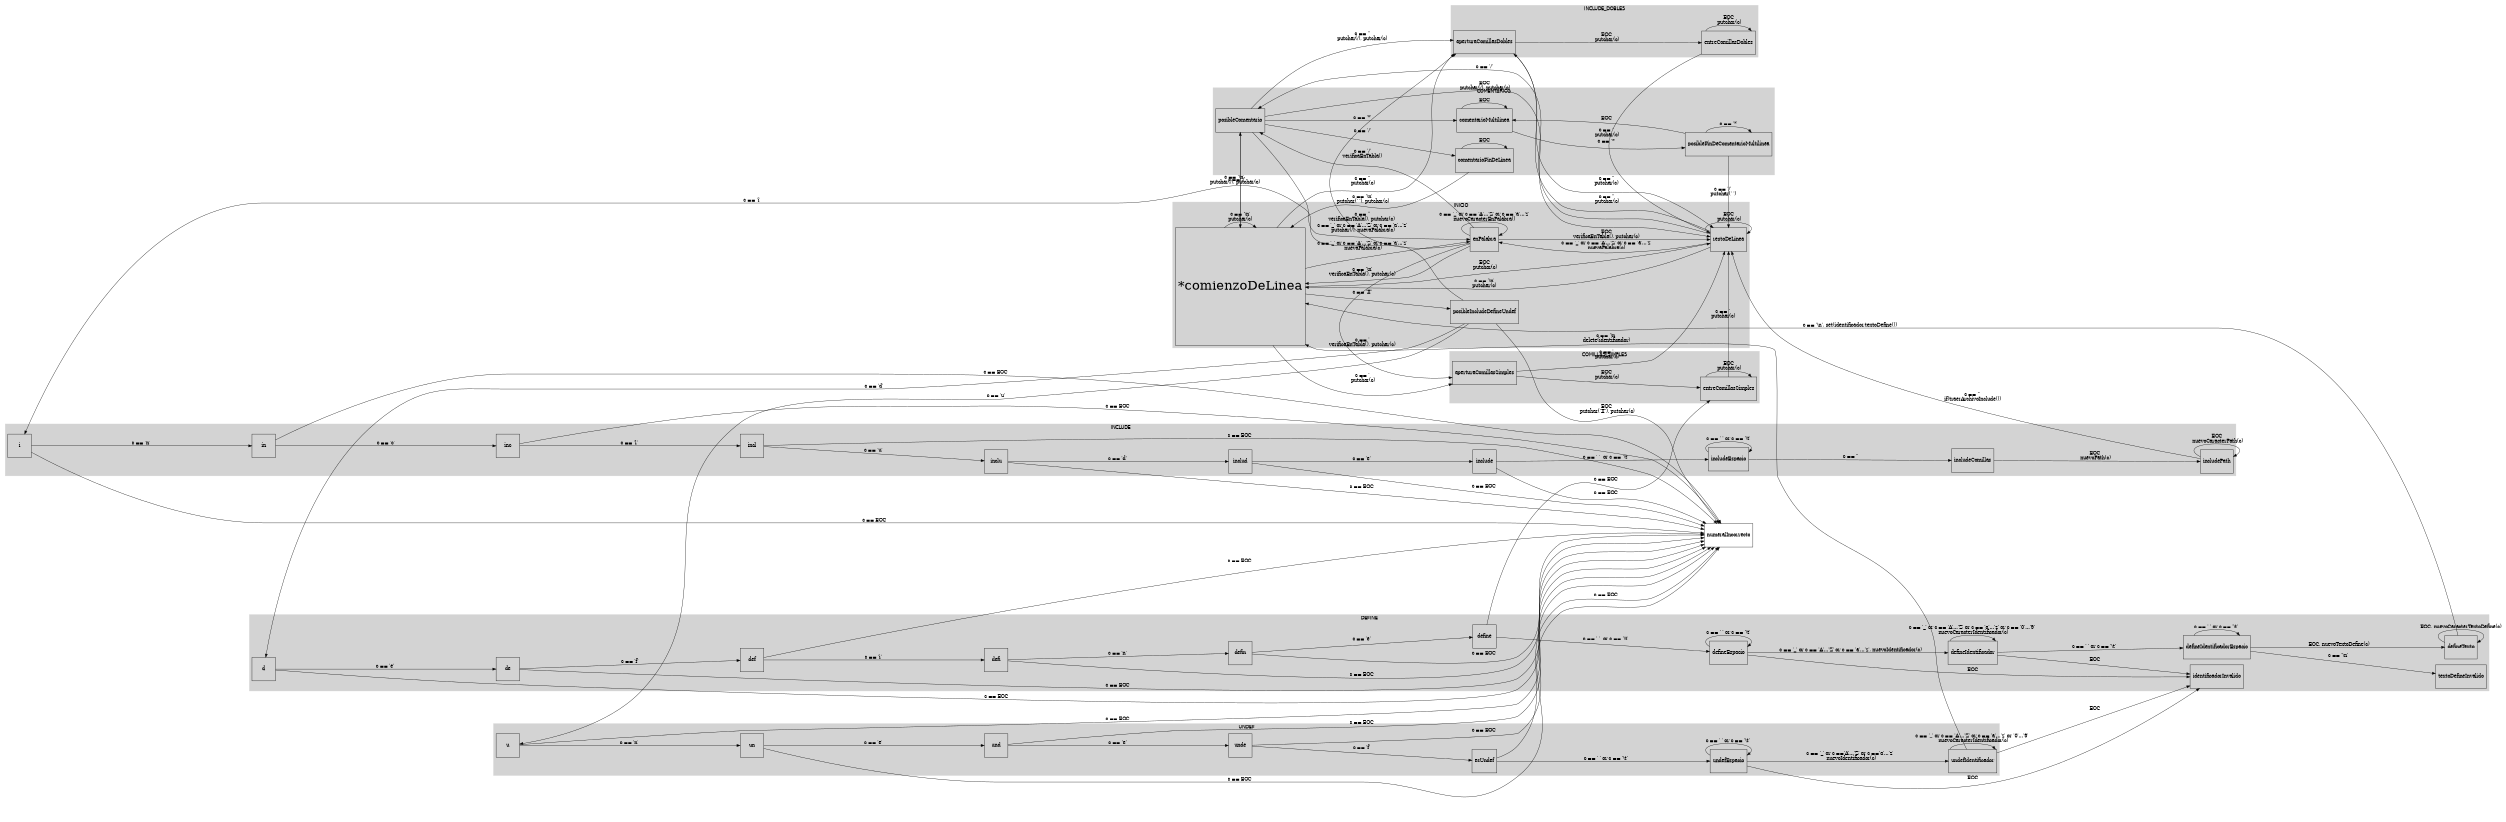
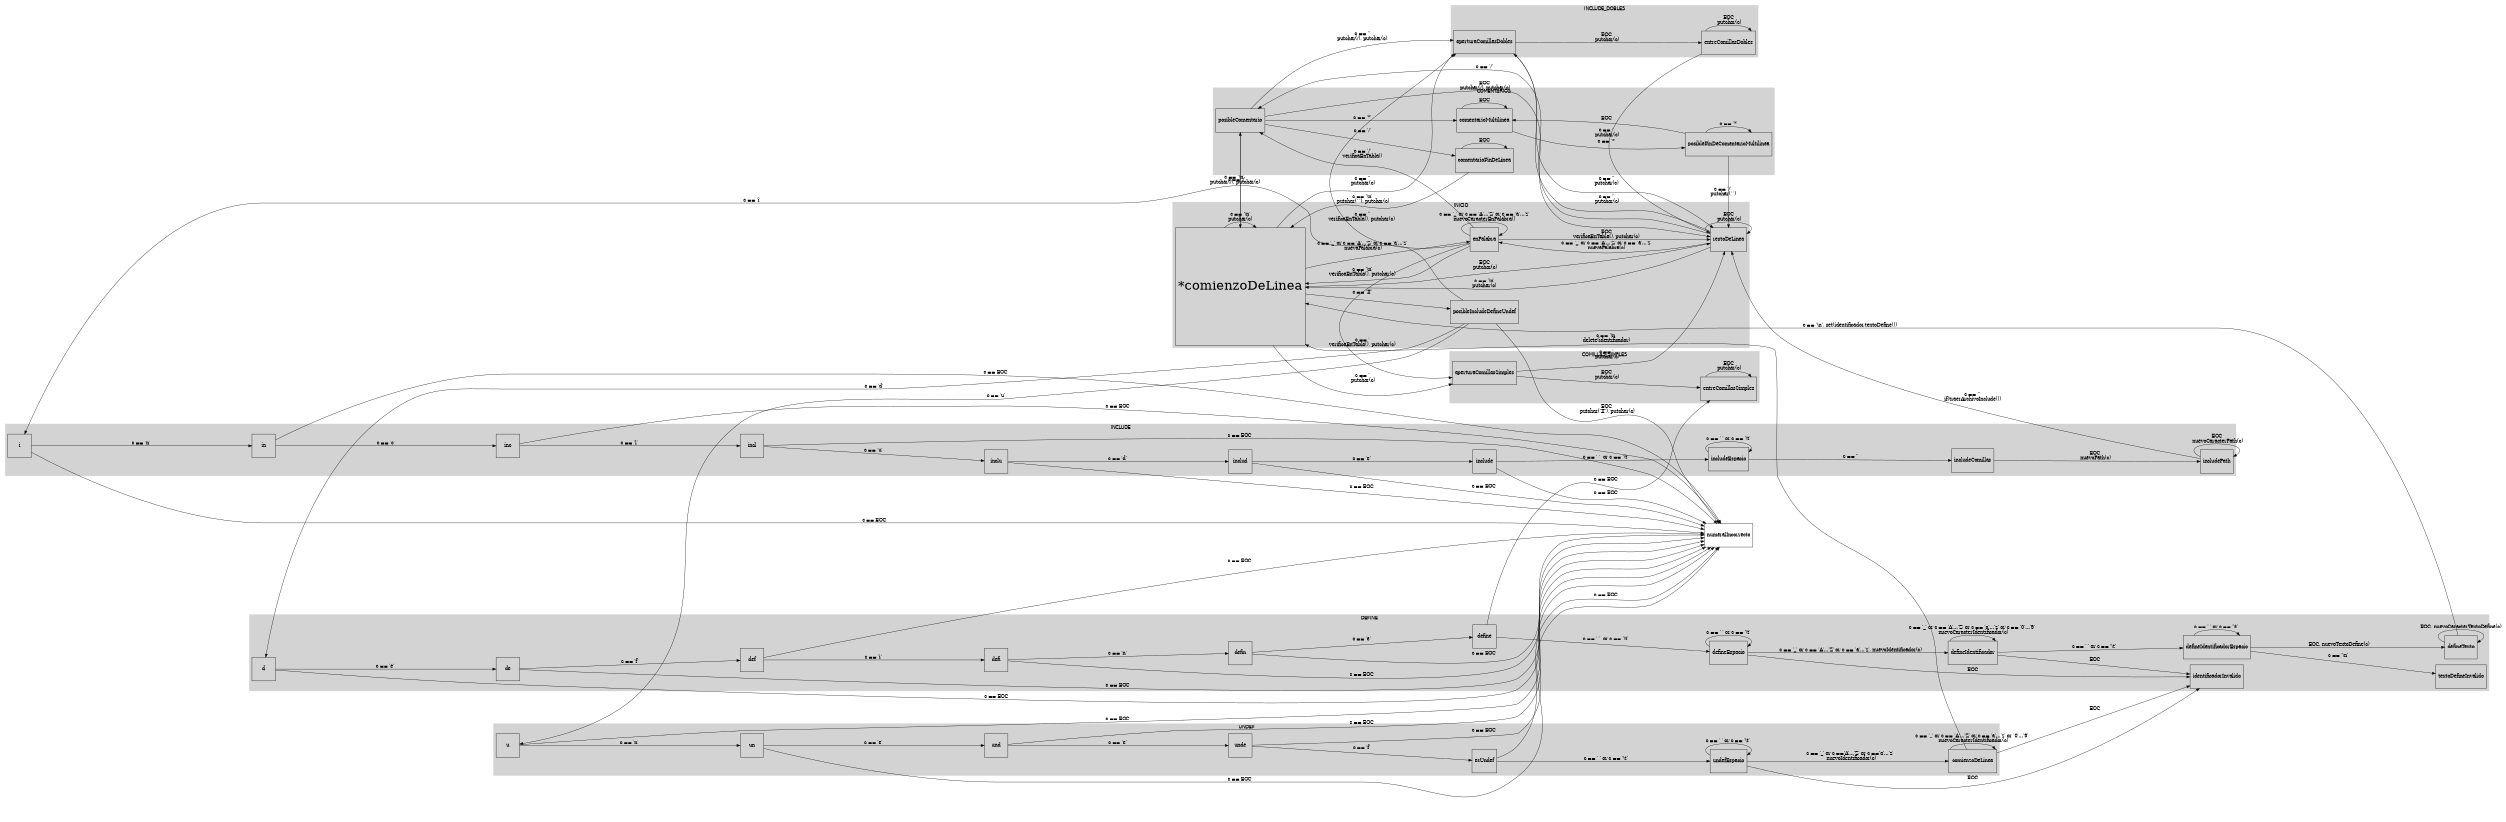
(1330, 235) -> none
(1729, 316) -> none
(1973, 761) -> (1973, 761)
